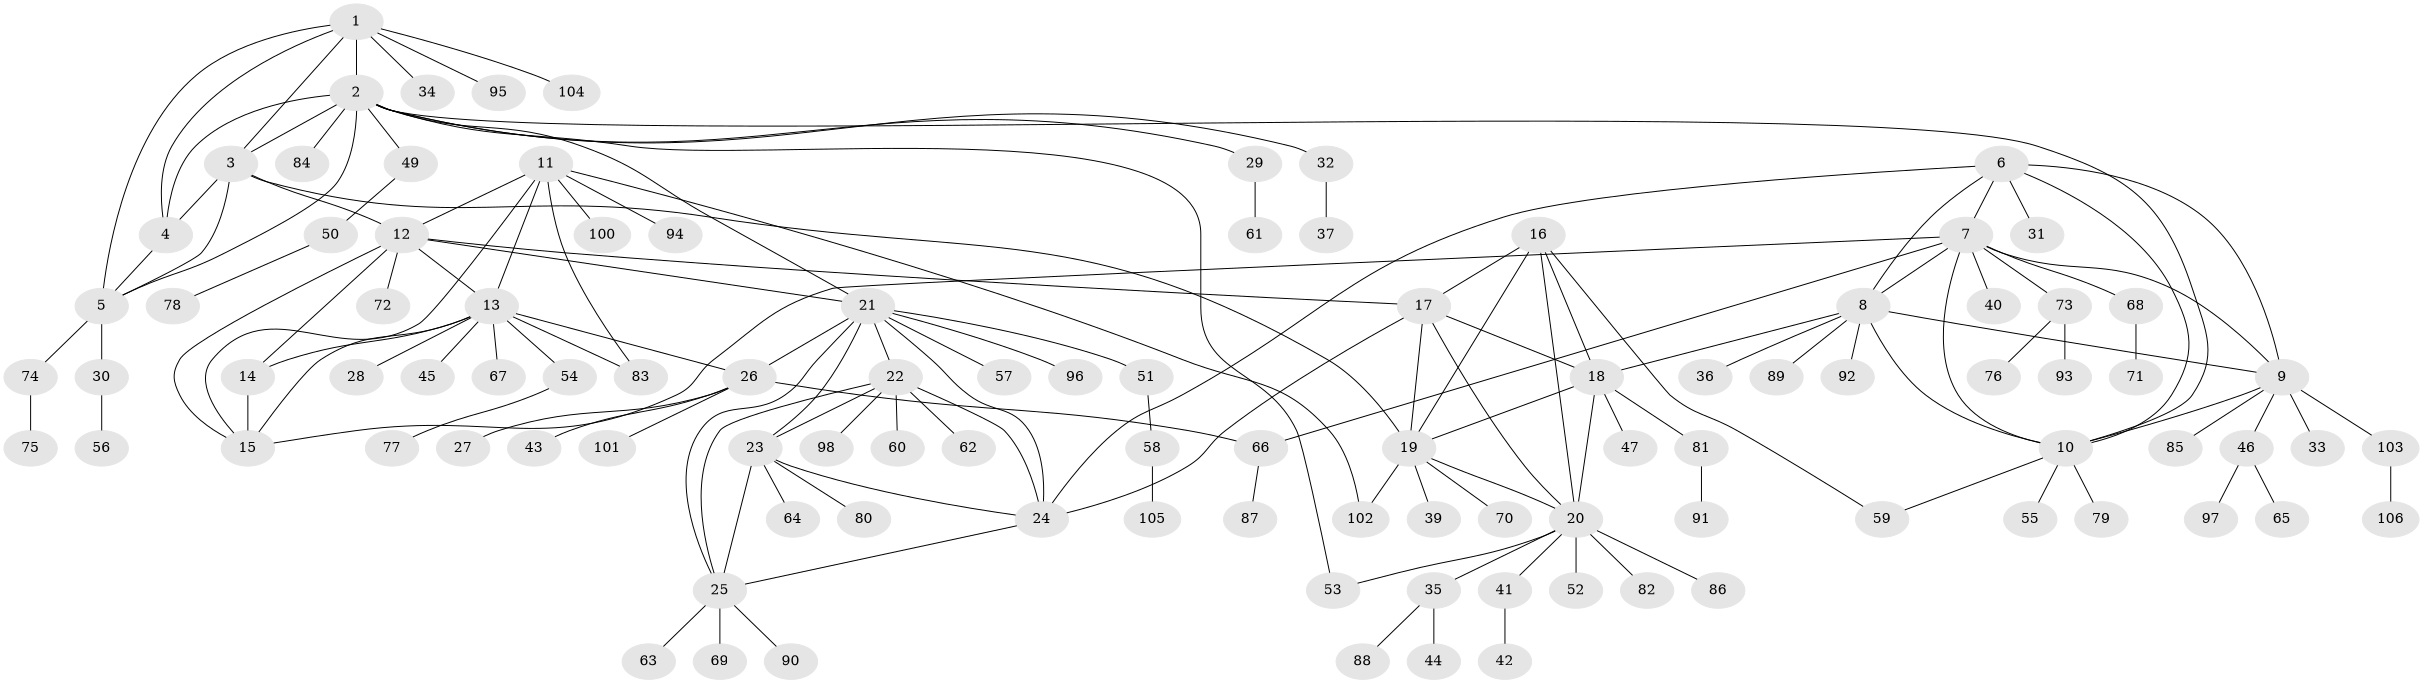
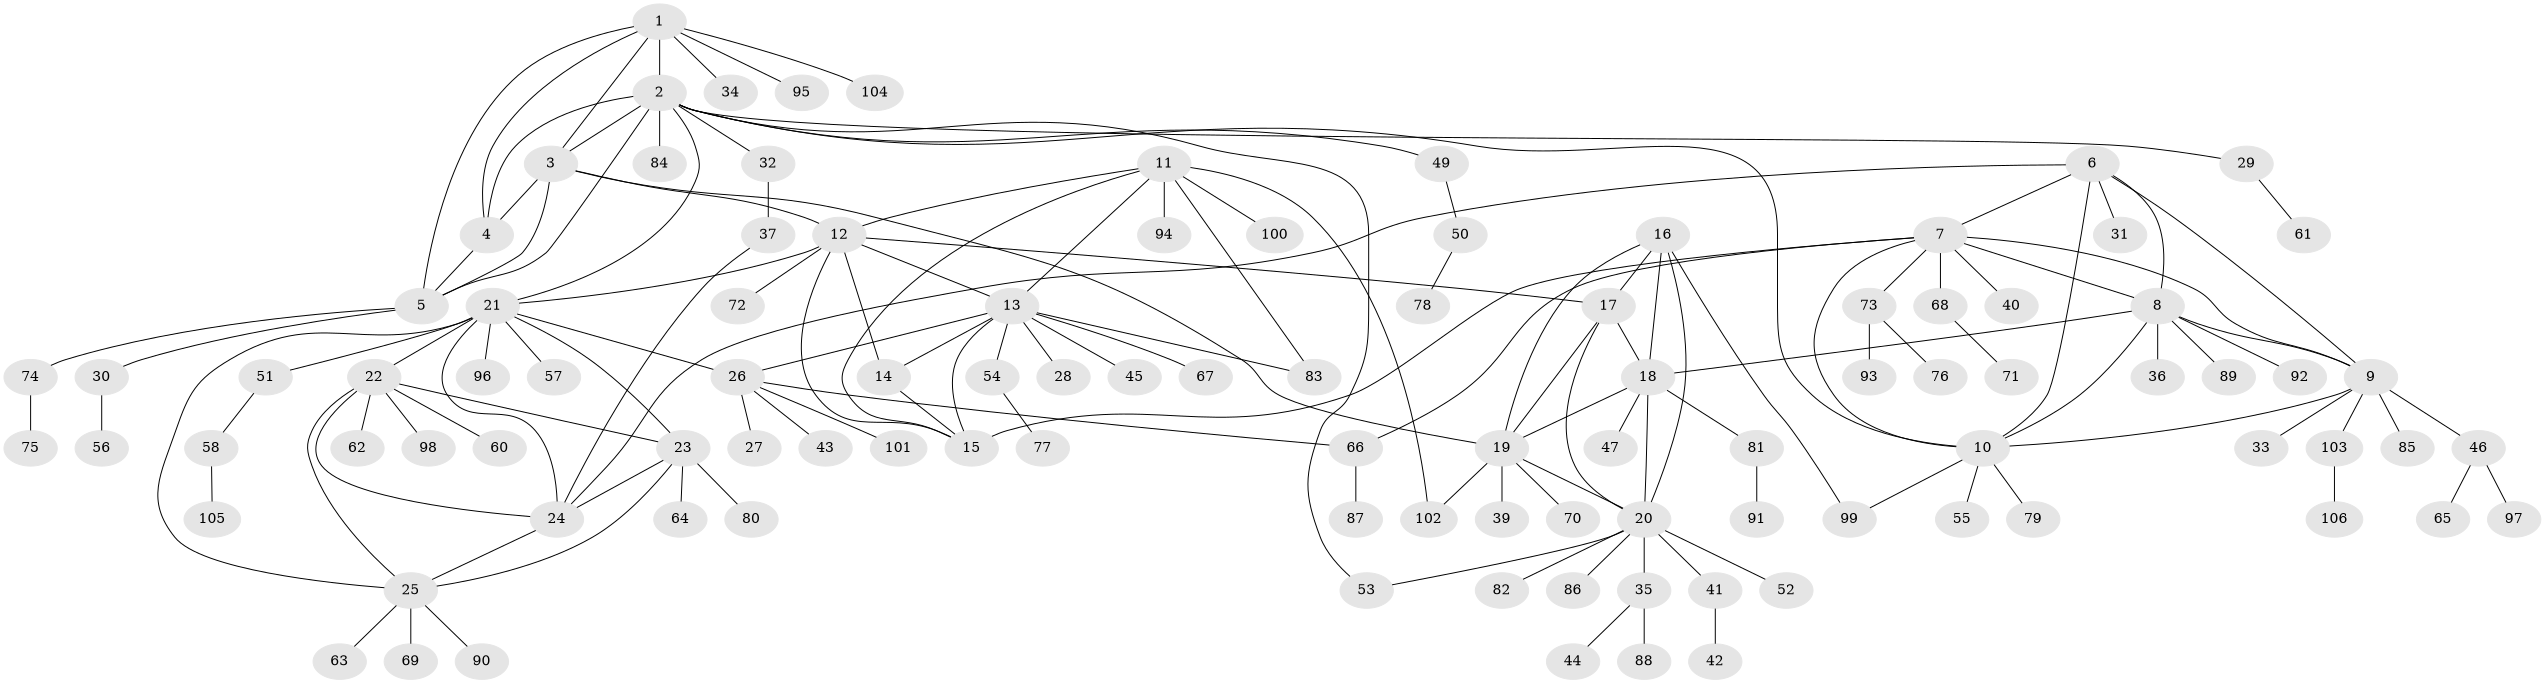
(1237, 422) -> (644, 365)
(1882, 519) -> (1850, 519)
